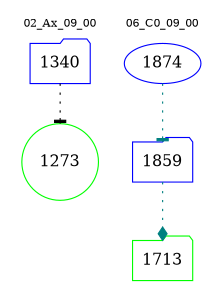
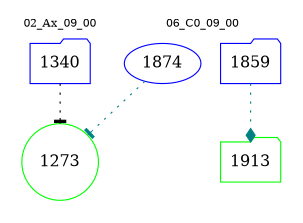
(163, 110) -> (124, 101)
(163, 261) -> (251, 162)
